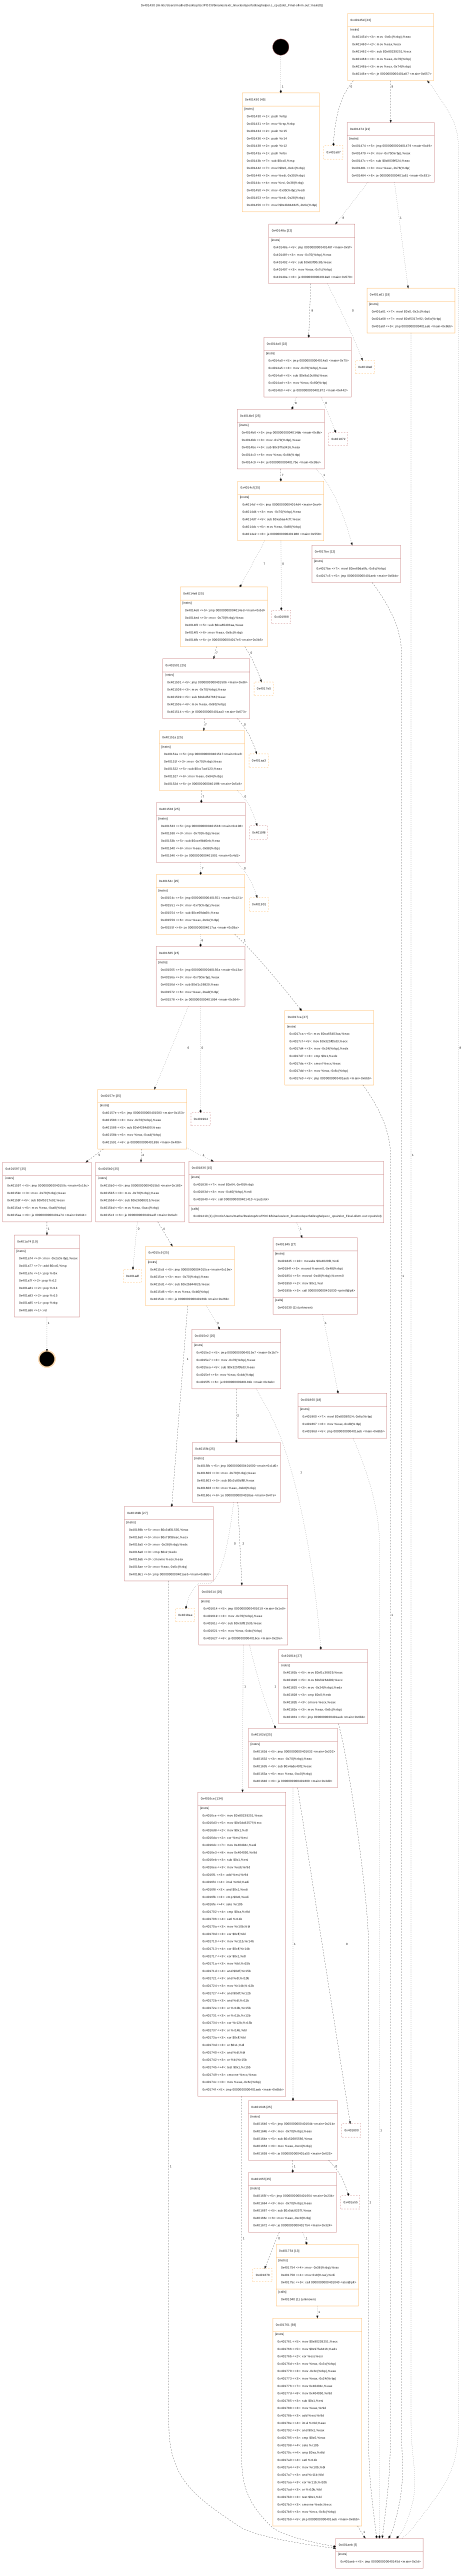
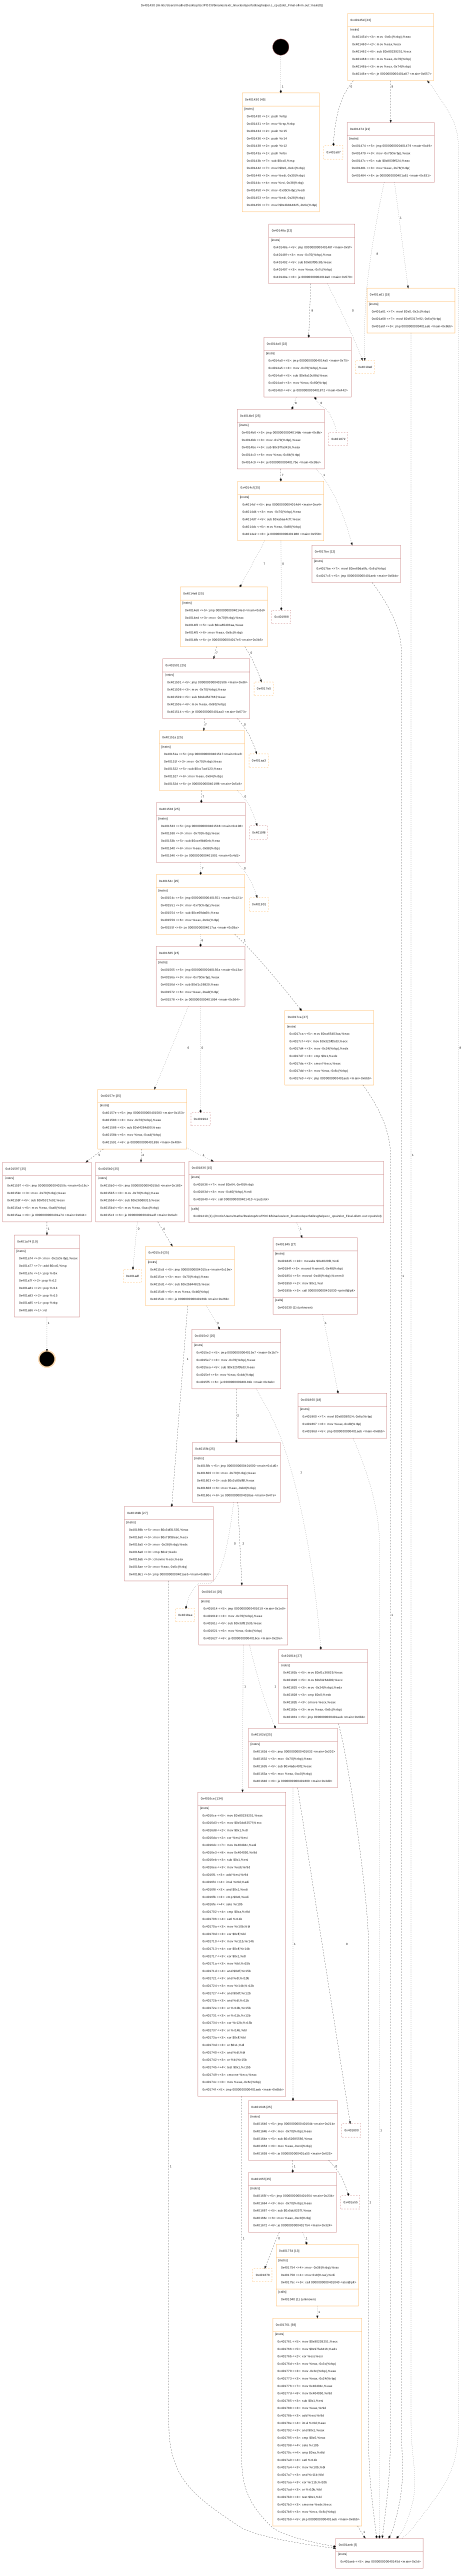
(353, 202) -> (369, 269)
(328, 413) -> (330, 414)
